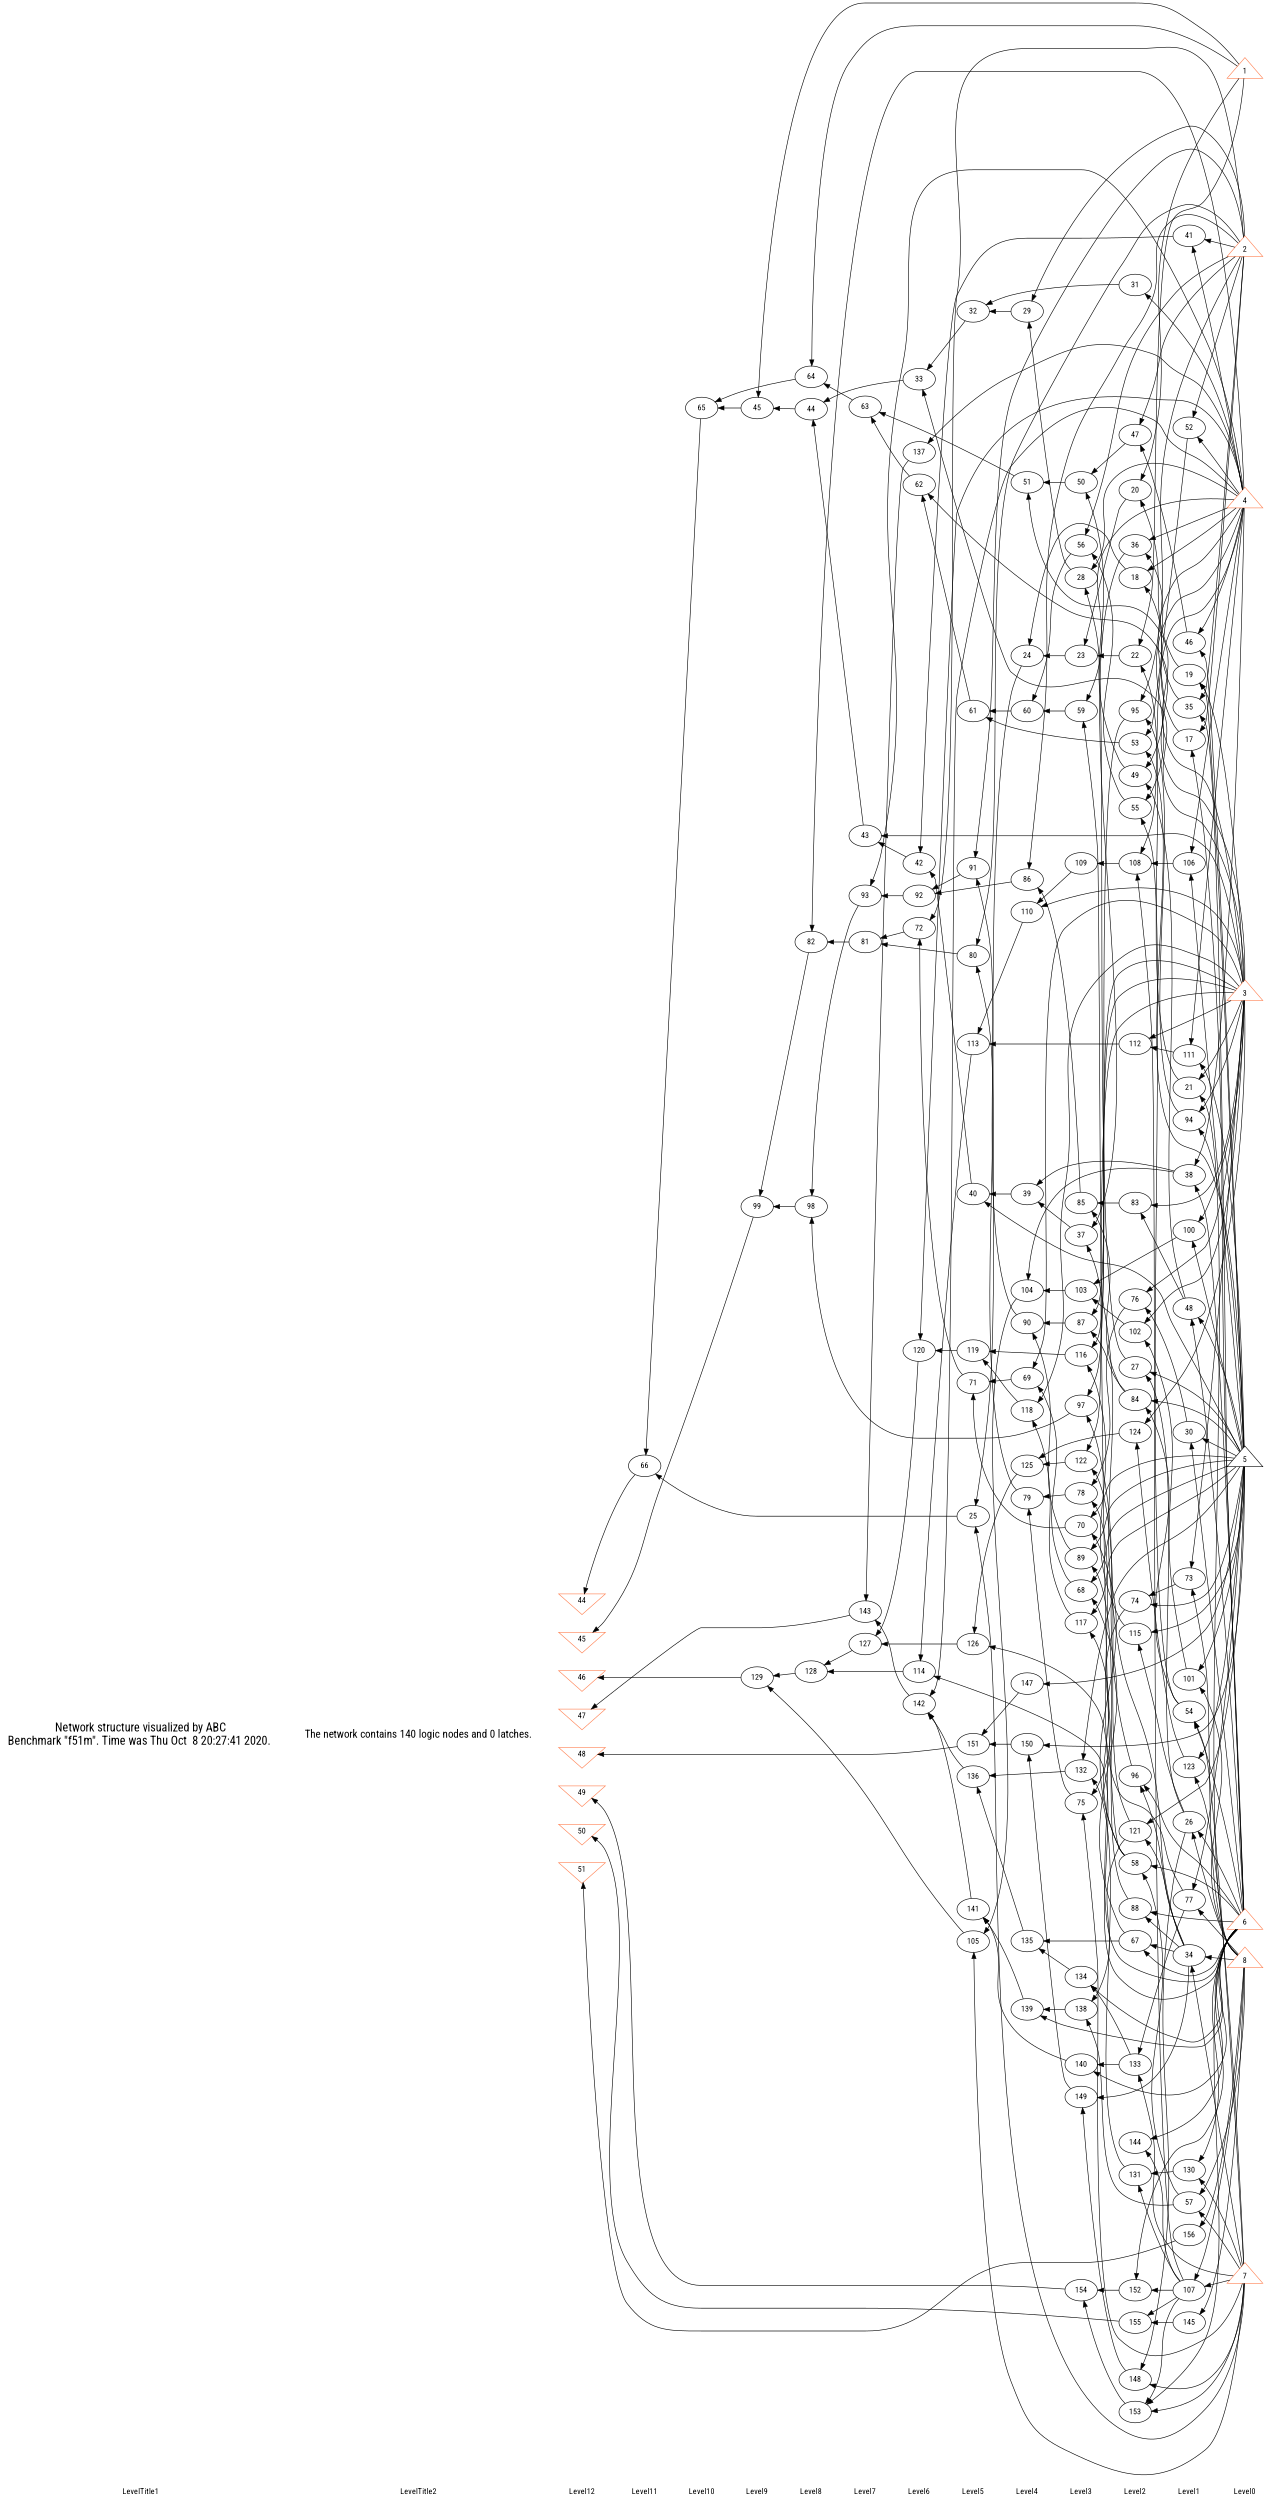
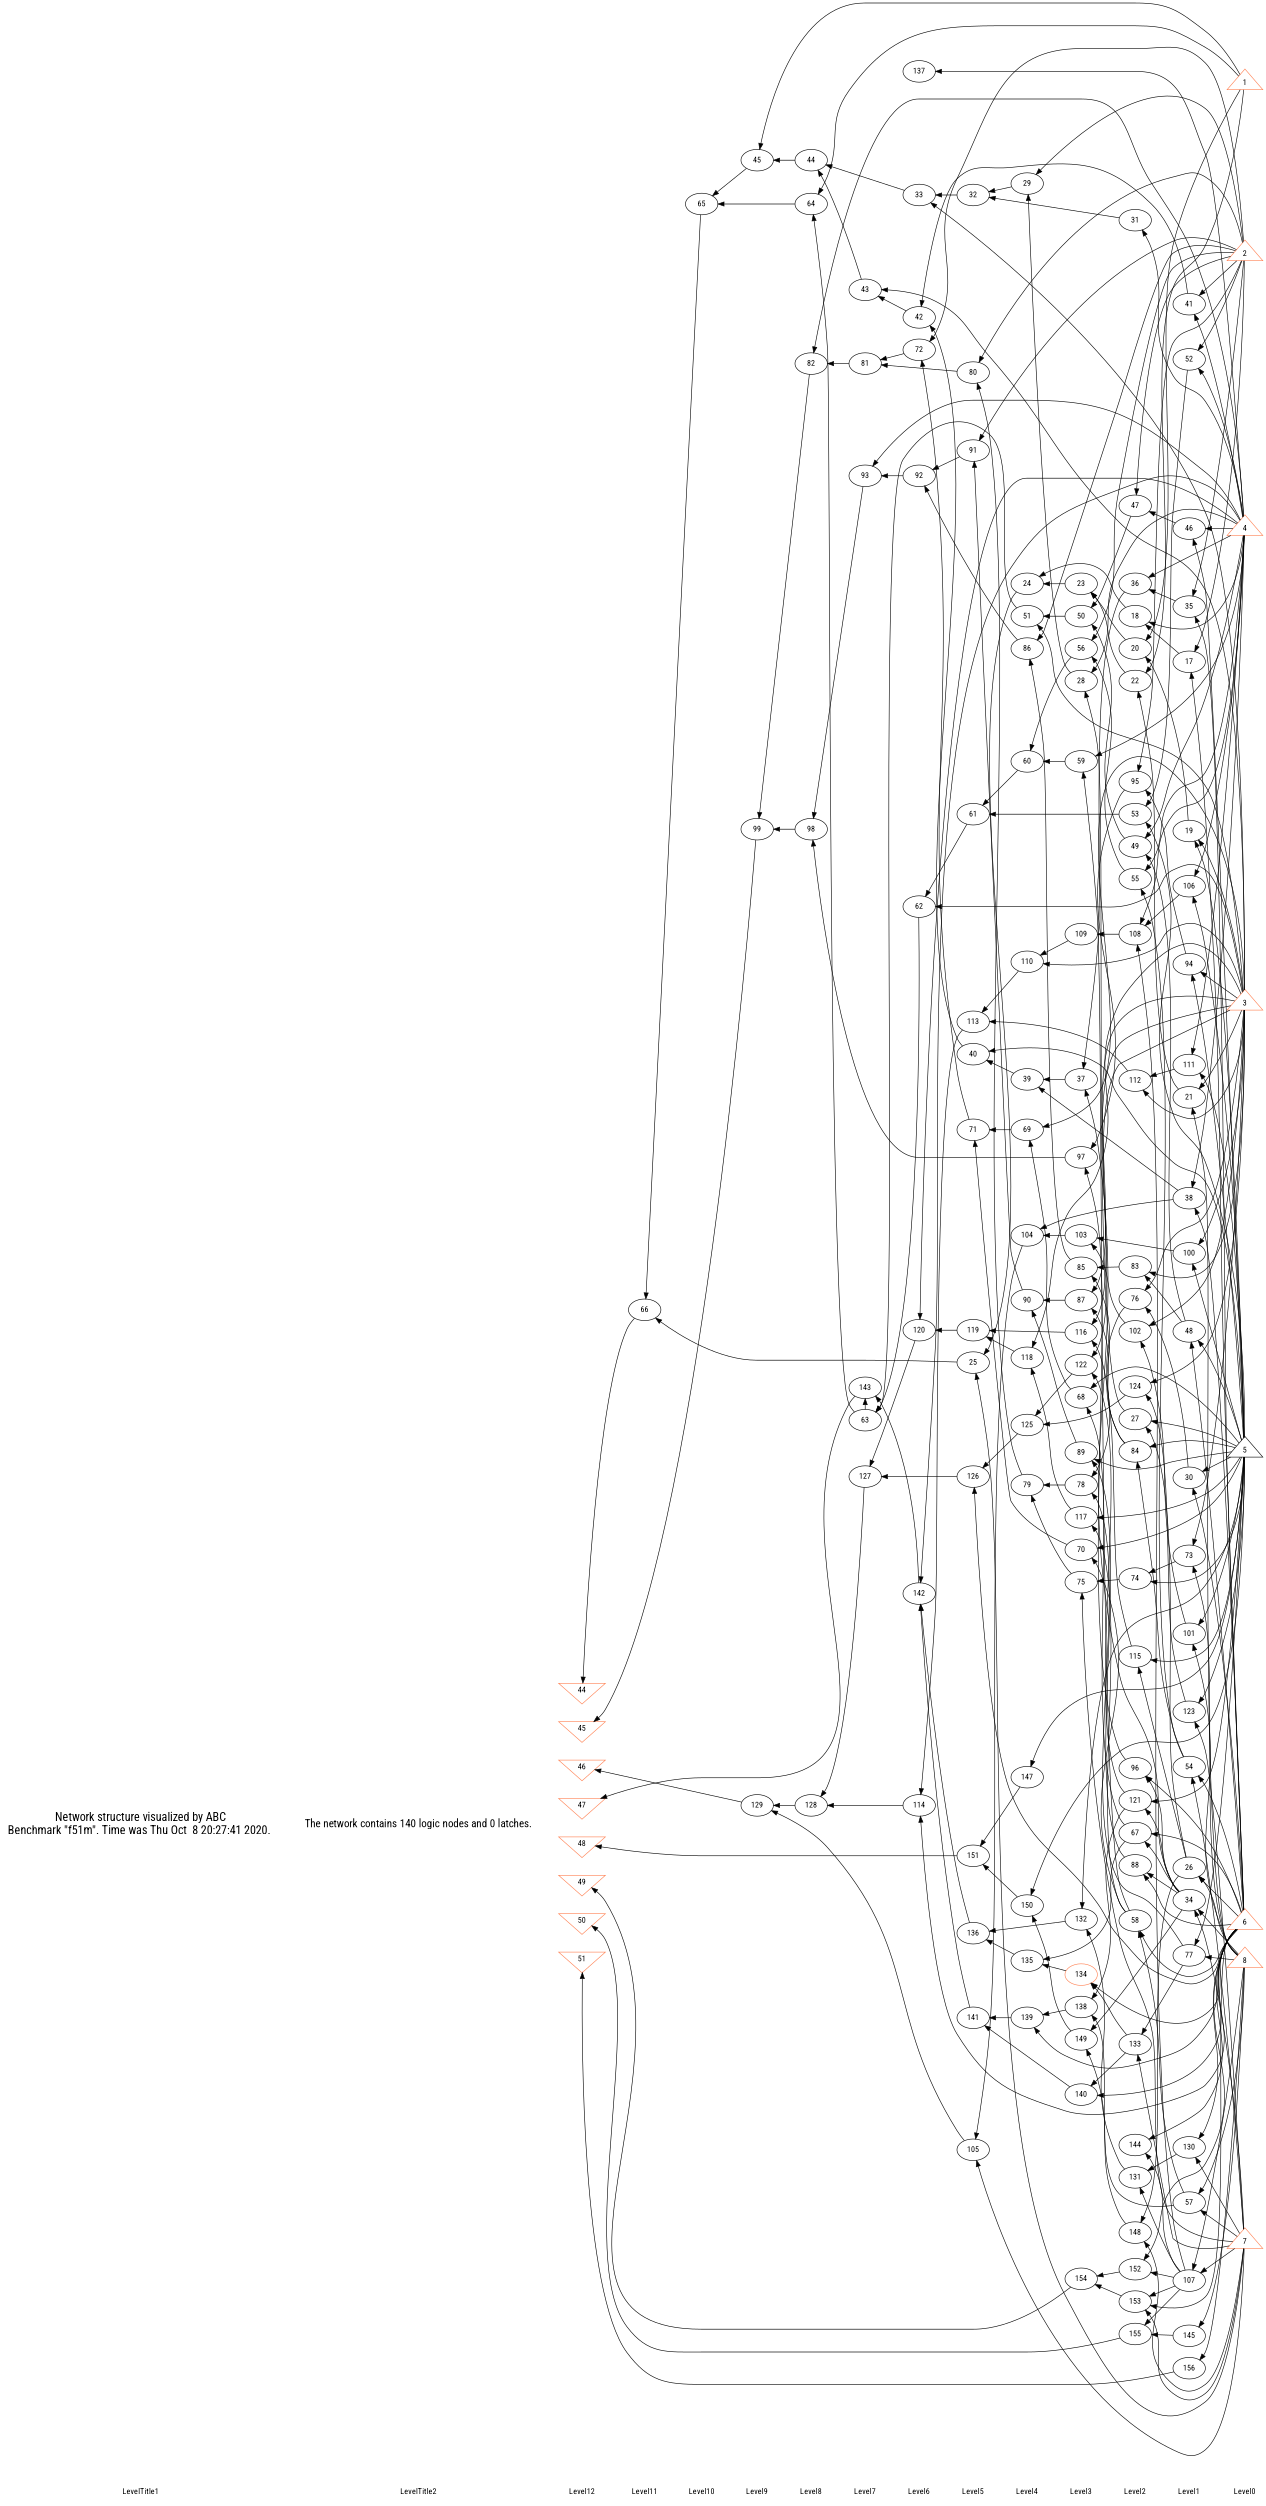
(880, 1027) -> (865, 1407)
(1081, 1977) -> (1081, 1975)
